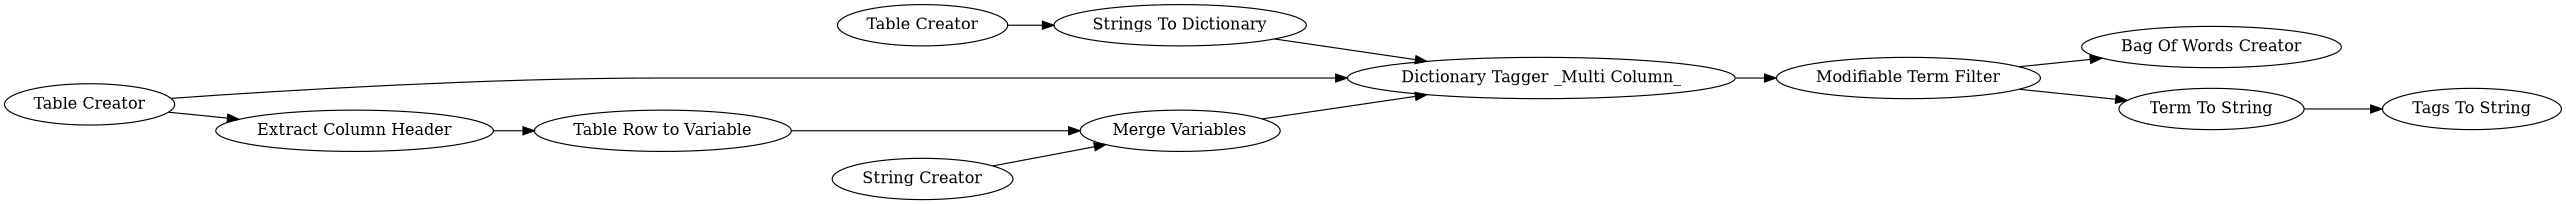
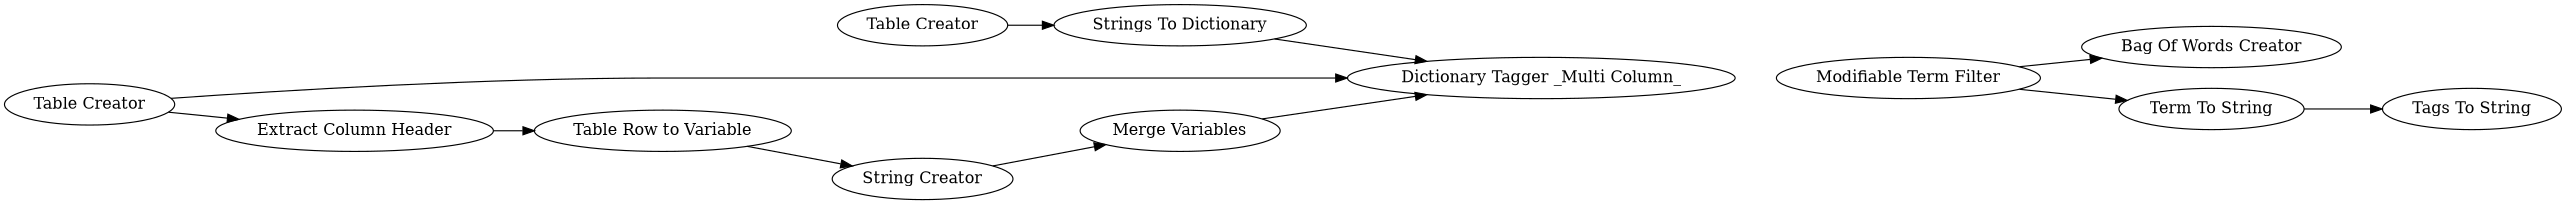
(1750, 78) -> none
(930, 131) -> (794, 155)
